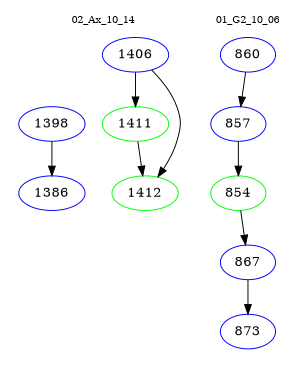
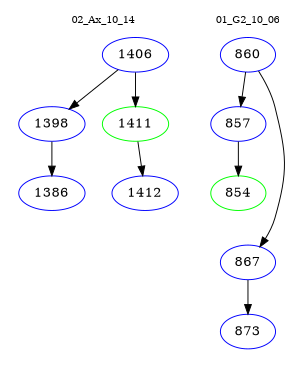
(180, 117) -> (98, 86)
(145, 193) -> (145, 193)
(242, 223) -> (284, 154)
